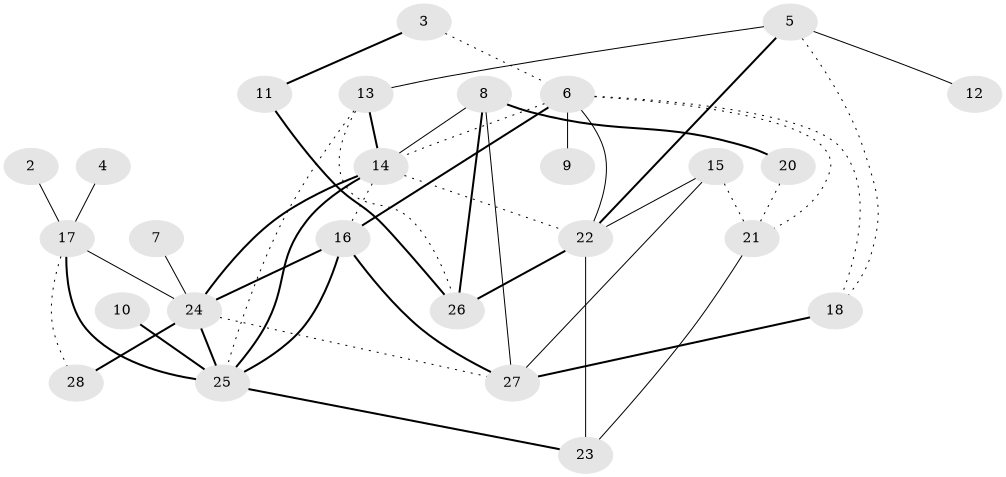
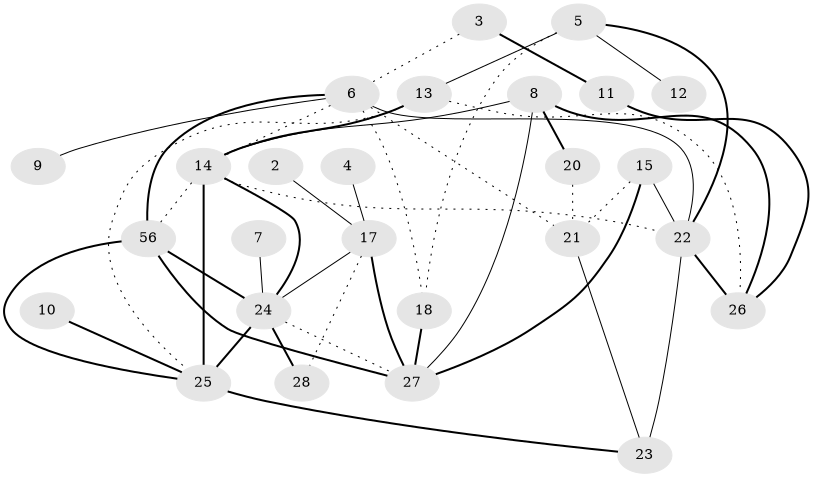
(343, 239) -> (148, 239)
(614, 275) -> (564, 306)
(104, 345) -> (383, 313)
